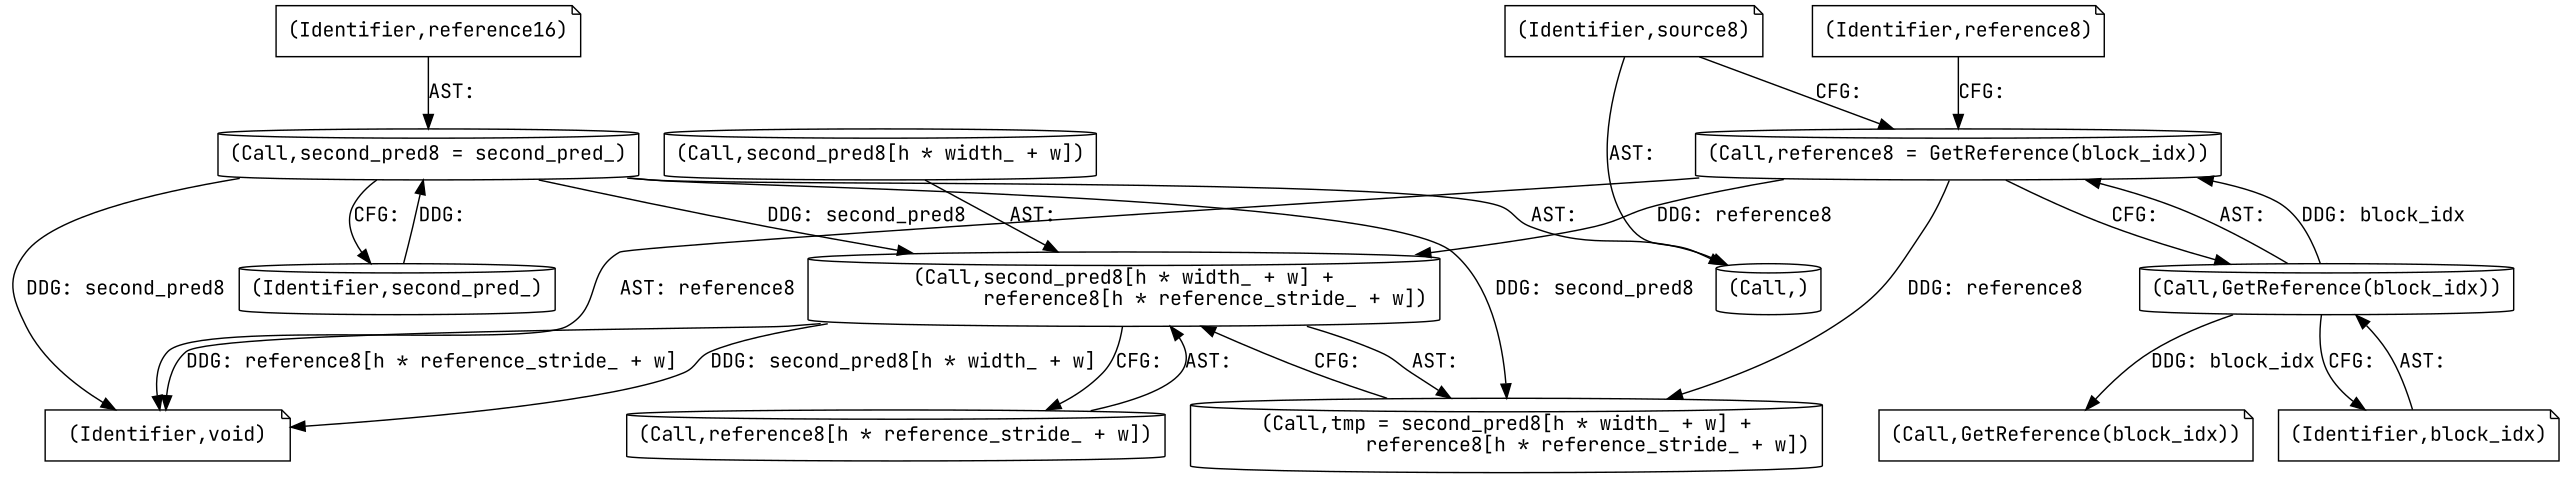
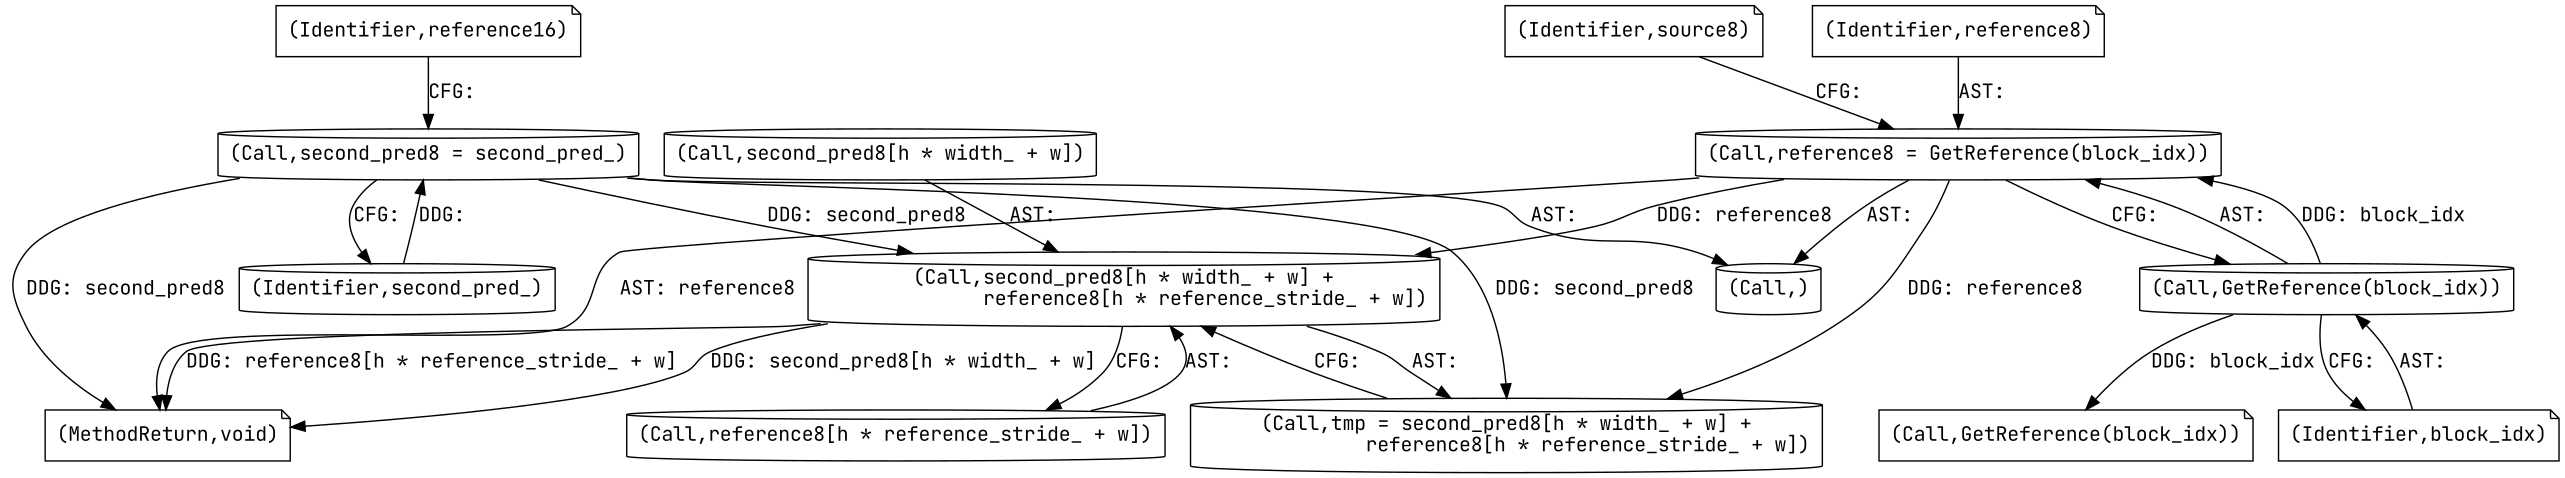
(458, 93) -> (458, 93)
(1988, 93) -> (1988, 93)
(1614, 194) -> (1855, 213)
(168, 435) -> (168, 435)
